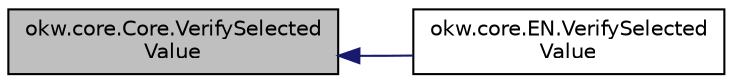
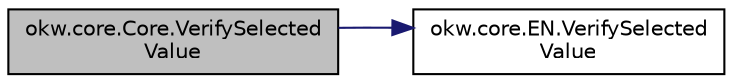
(386, 56) -> (365, 28)
